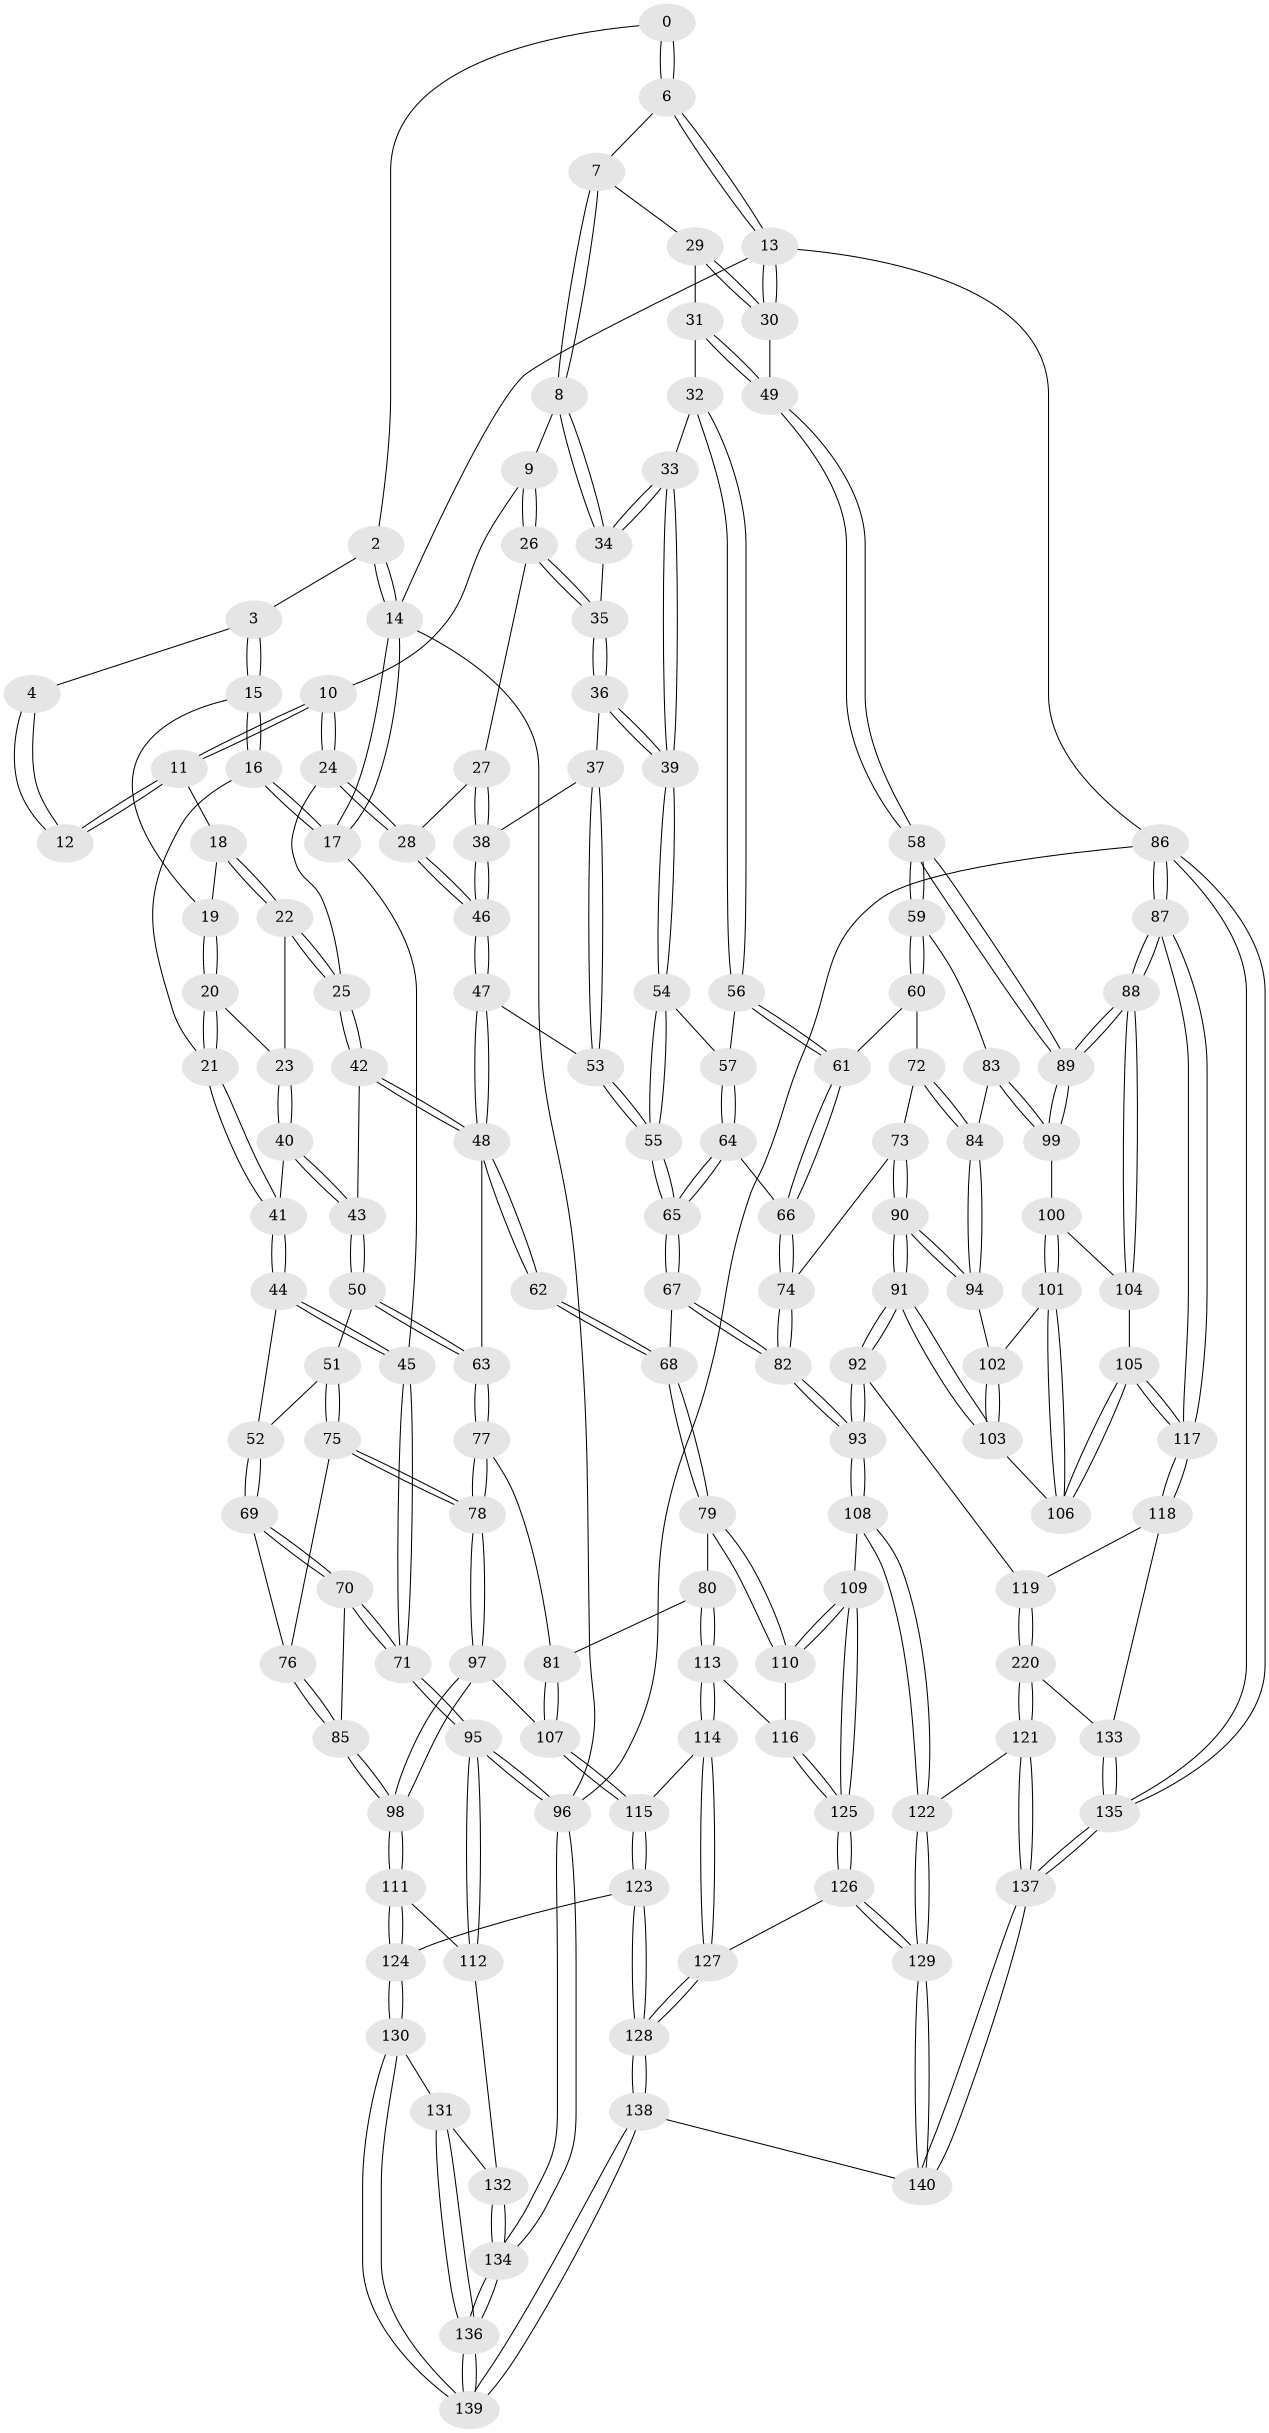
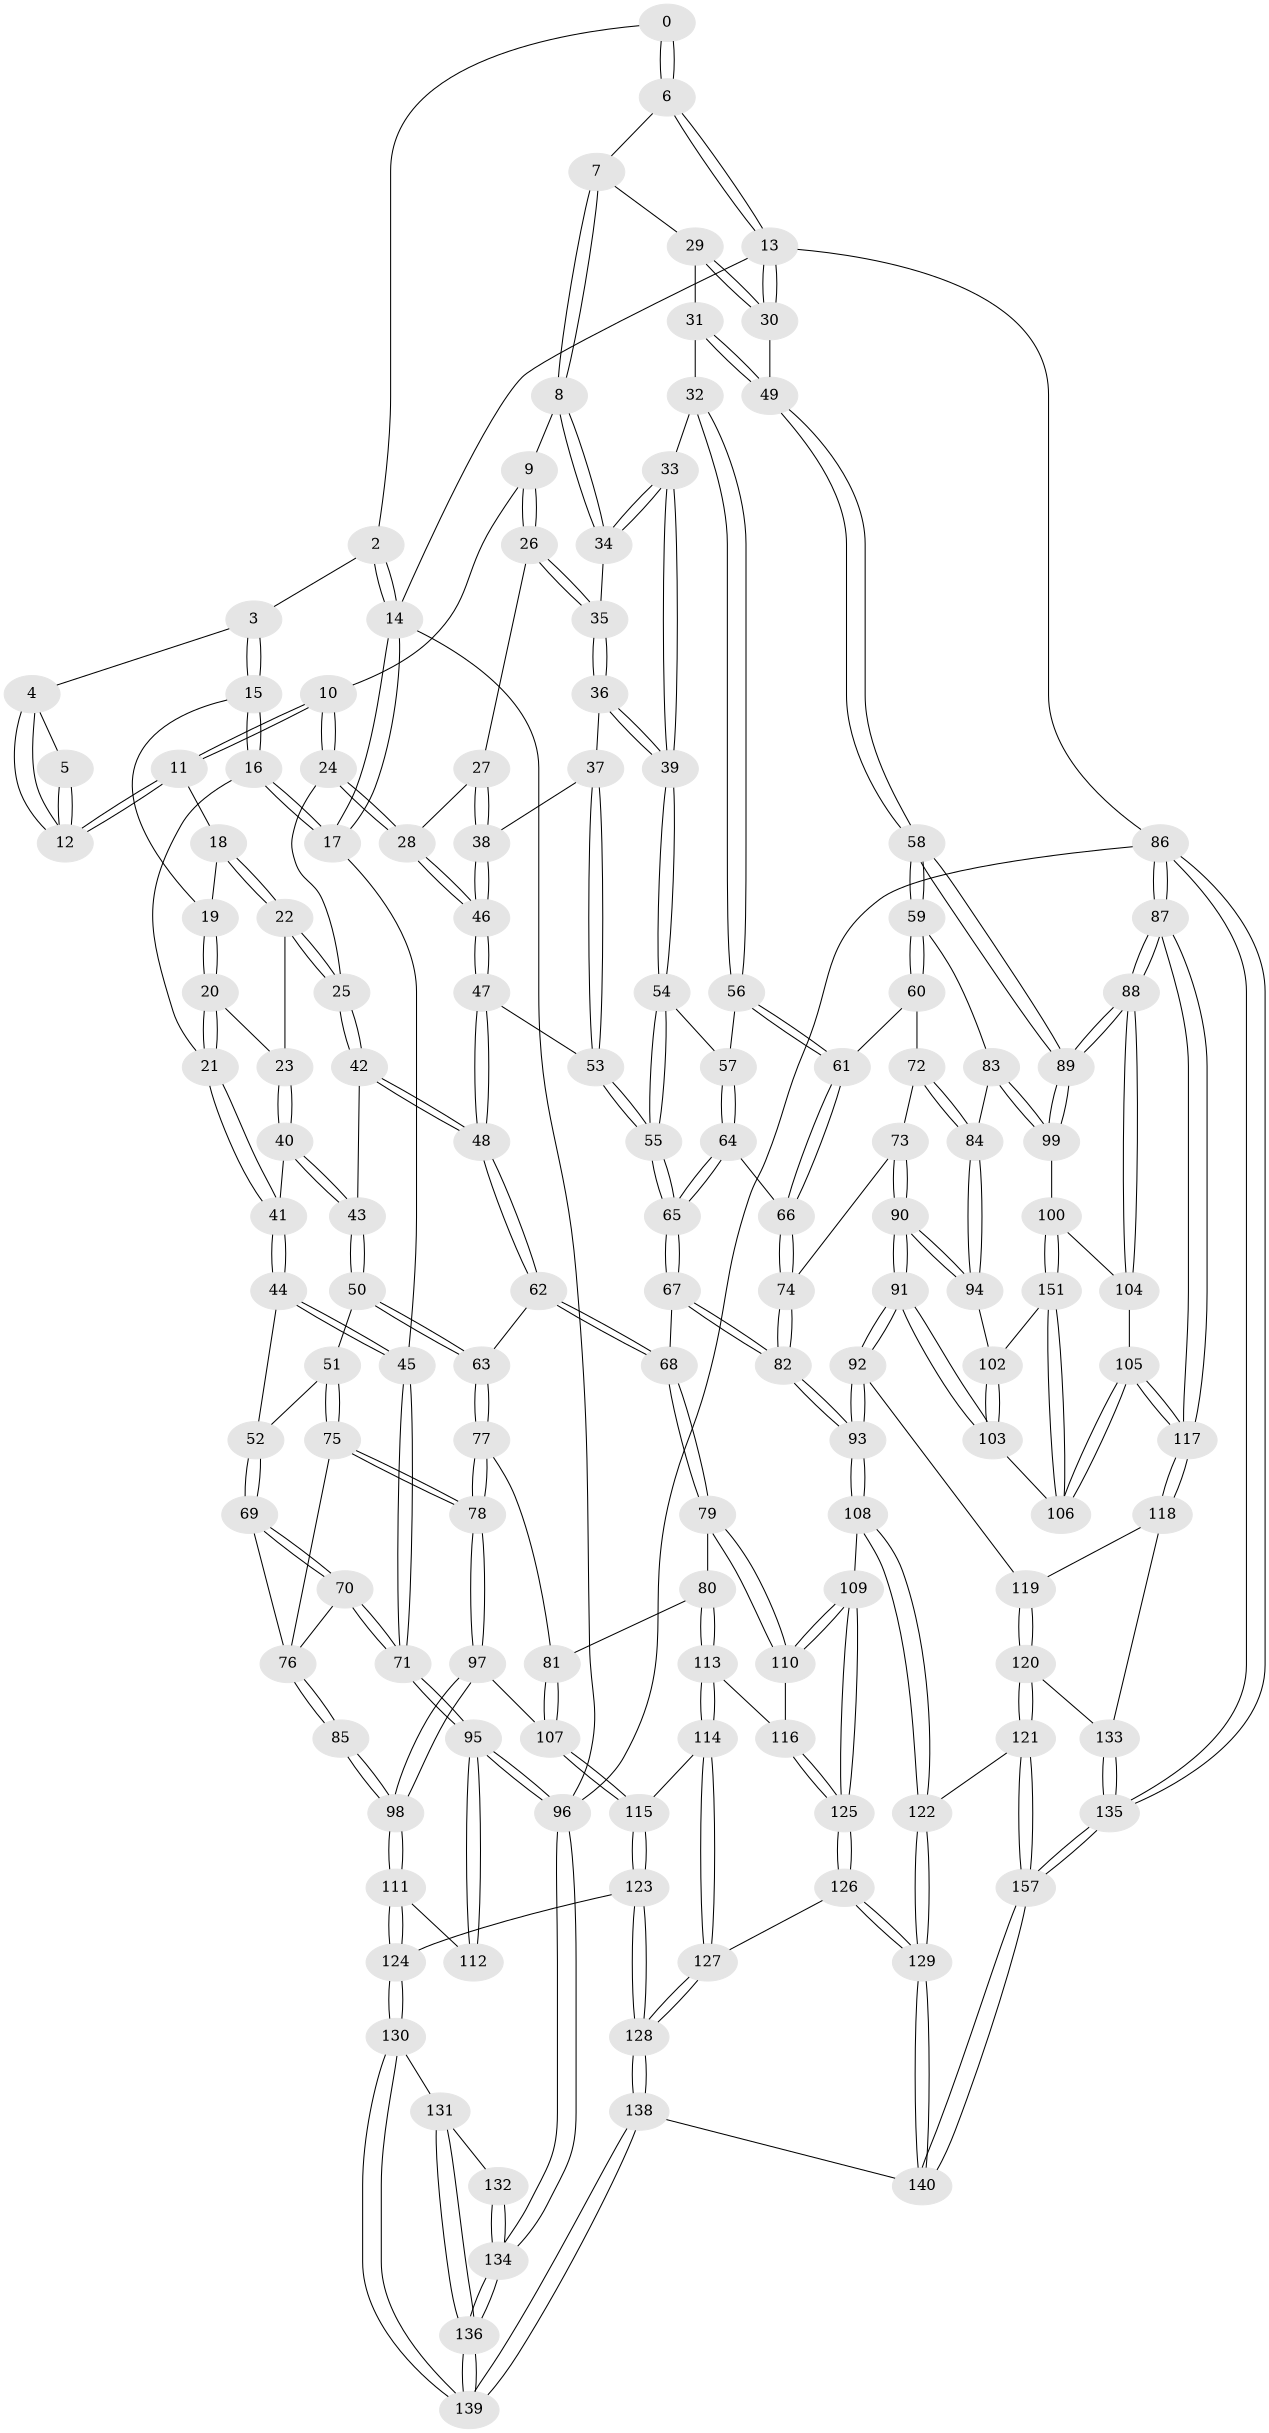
none -> (65, 769)
(482, 1254) -> (510, 1328)
(1052, 1291) -> (1052, 1291)
(343, 1664) -> (317, 1627)
(1026, 1664) -> (1026, 1664)
(1026, 1888) -> (1026, 1888)
(486, 2074) -> none
